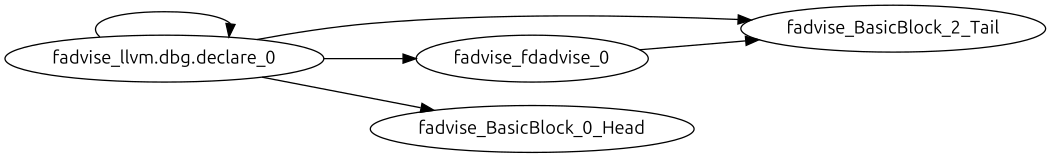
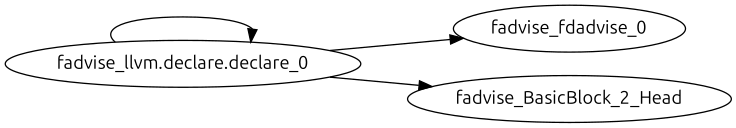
(893, 29) -> none
(164, 59) -> (183, 64)
(532, 129) -> (569, 99)
